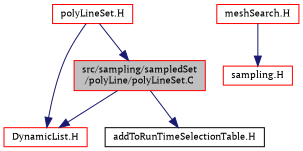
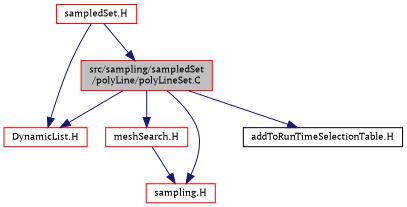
(93, 14) -> (97, 14)
none -> (147, 104)
none -> (197, 128)
